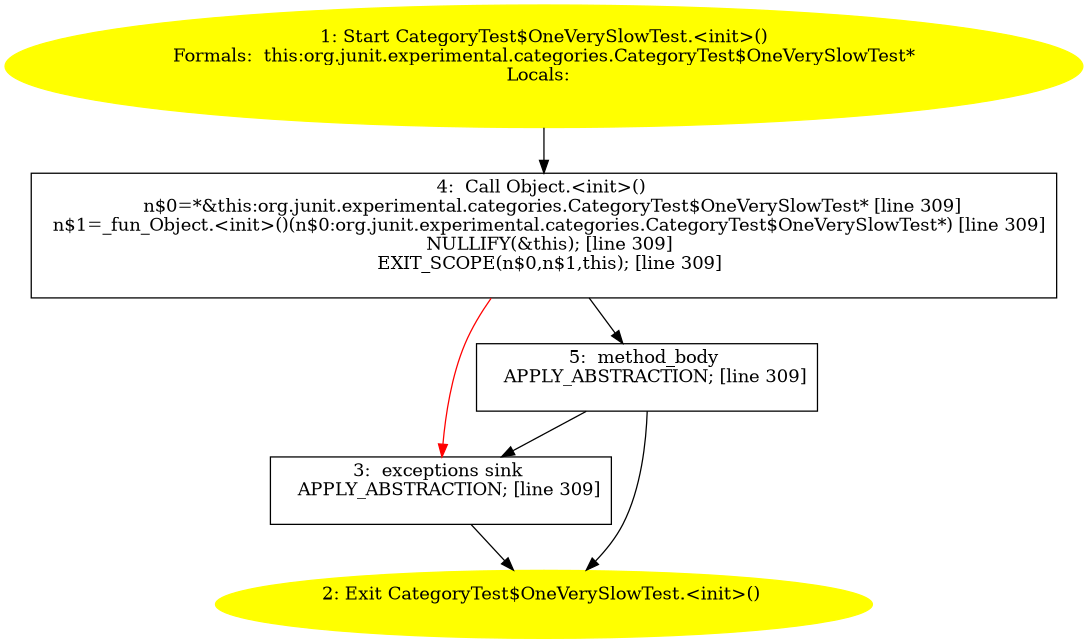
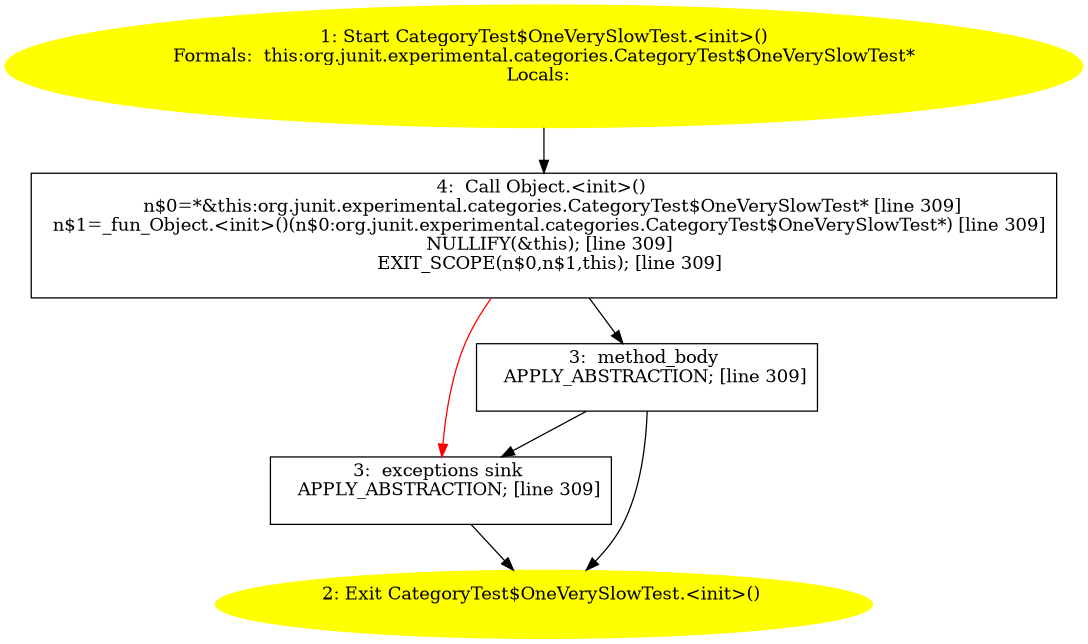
(647, 377) -> (647, 377)
